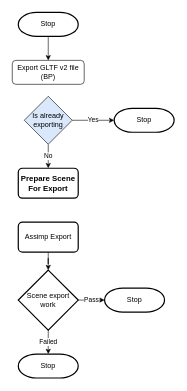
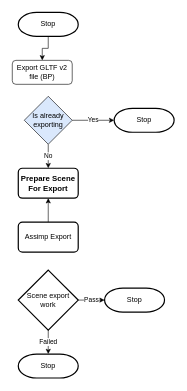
(48, 72) -> (42, 72)
(48, 261) -> (48, 203)
